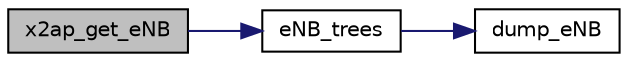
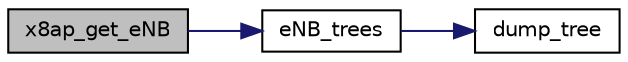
(98, 31) -> (98, 31)
(547, 31) -> (547, 31)
